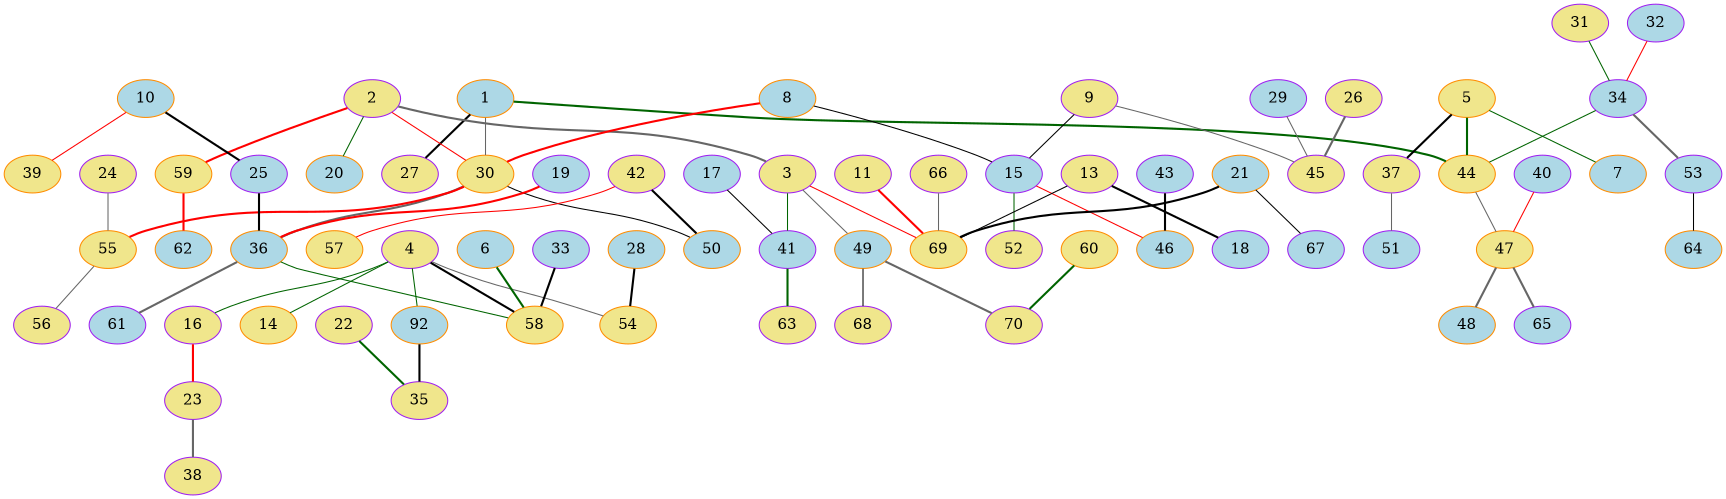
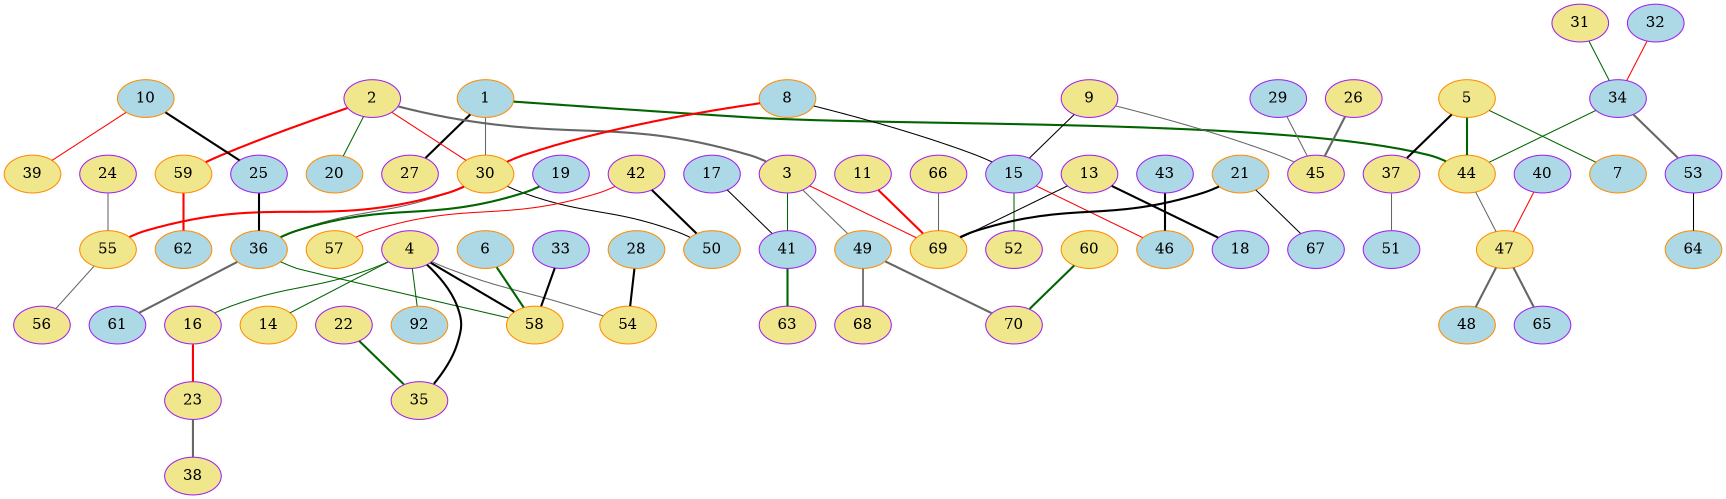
(372, 212) -> (372, 212)
(410, 212) -> (410, 212)
(419, 363) -> (461, 322)
